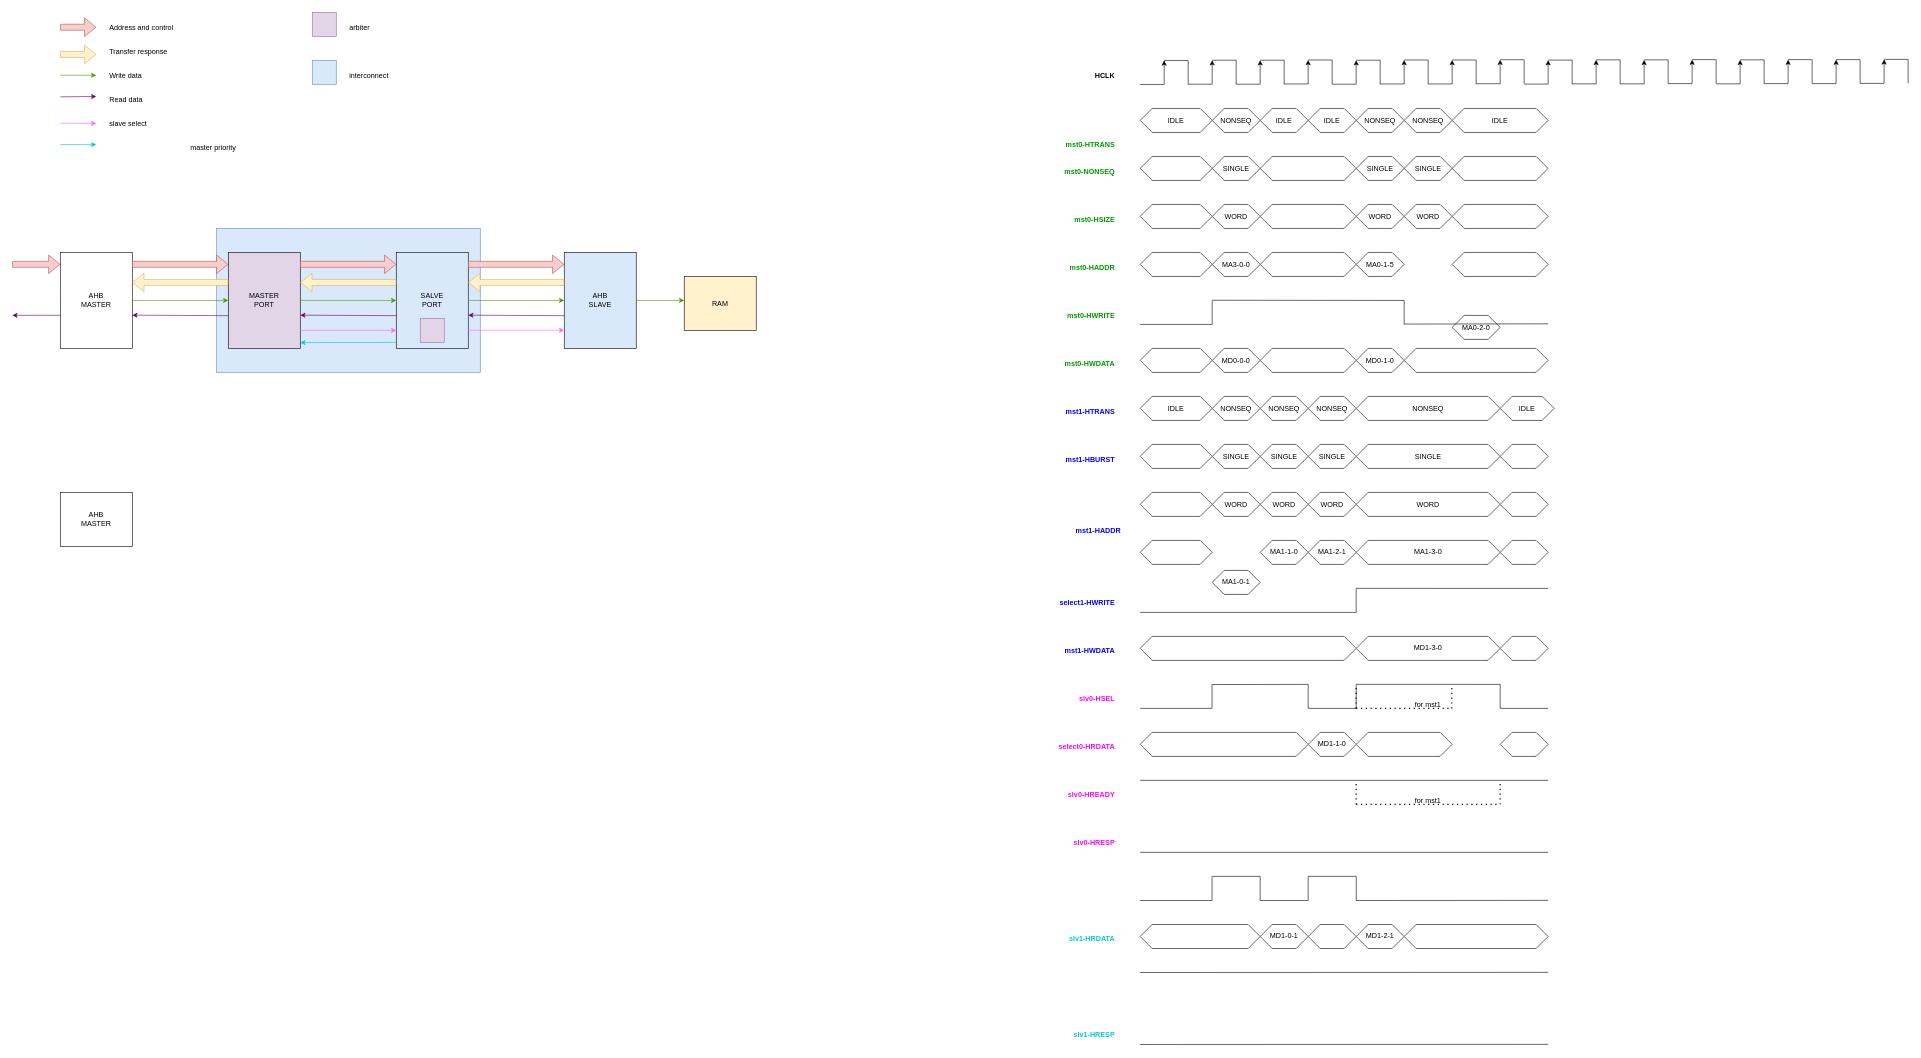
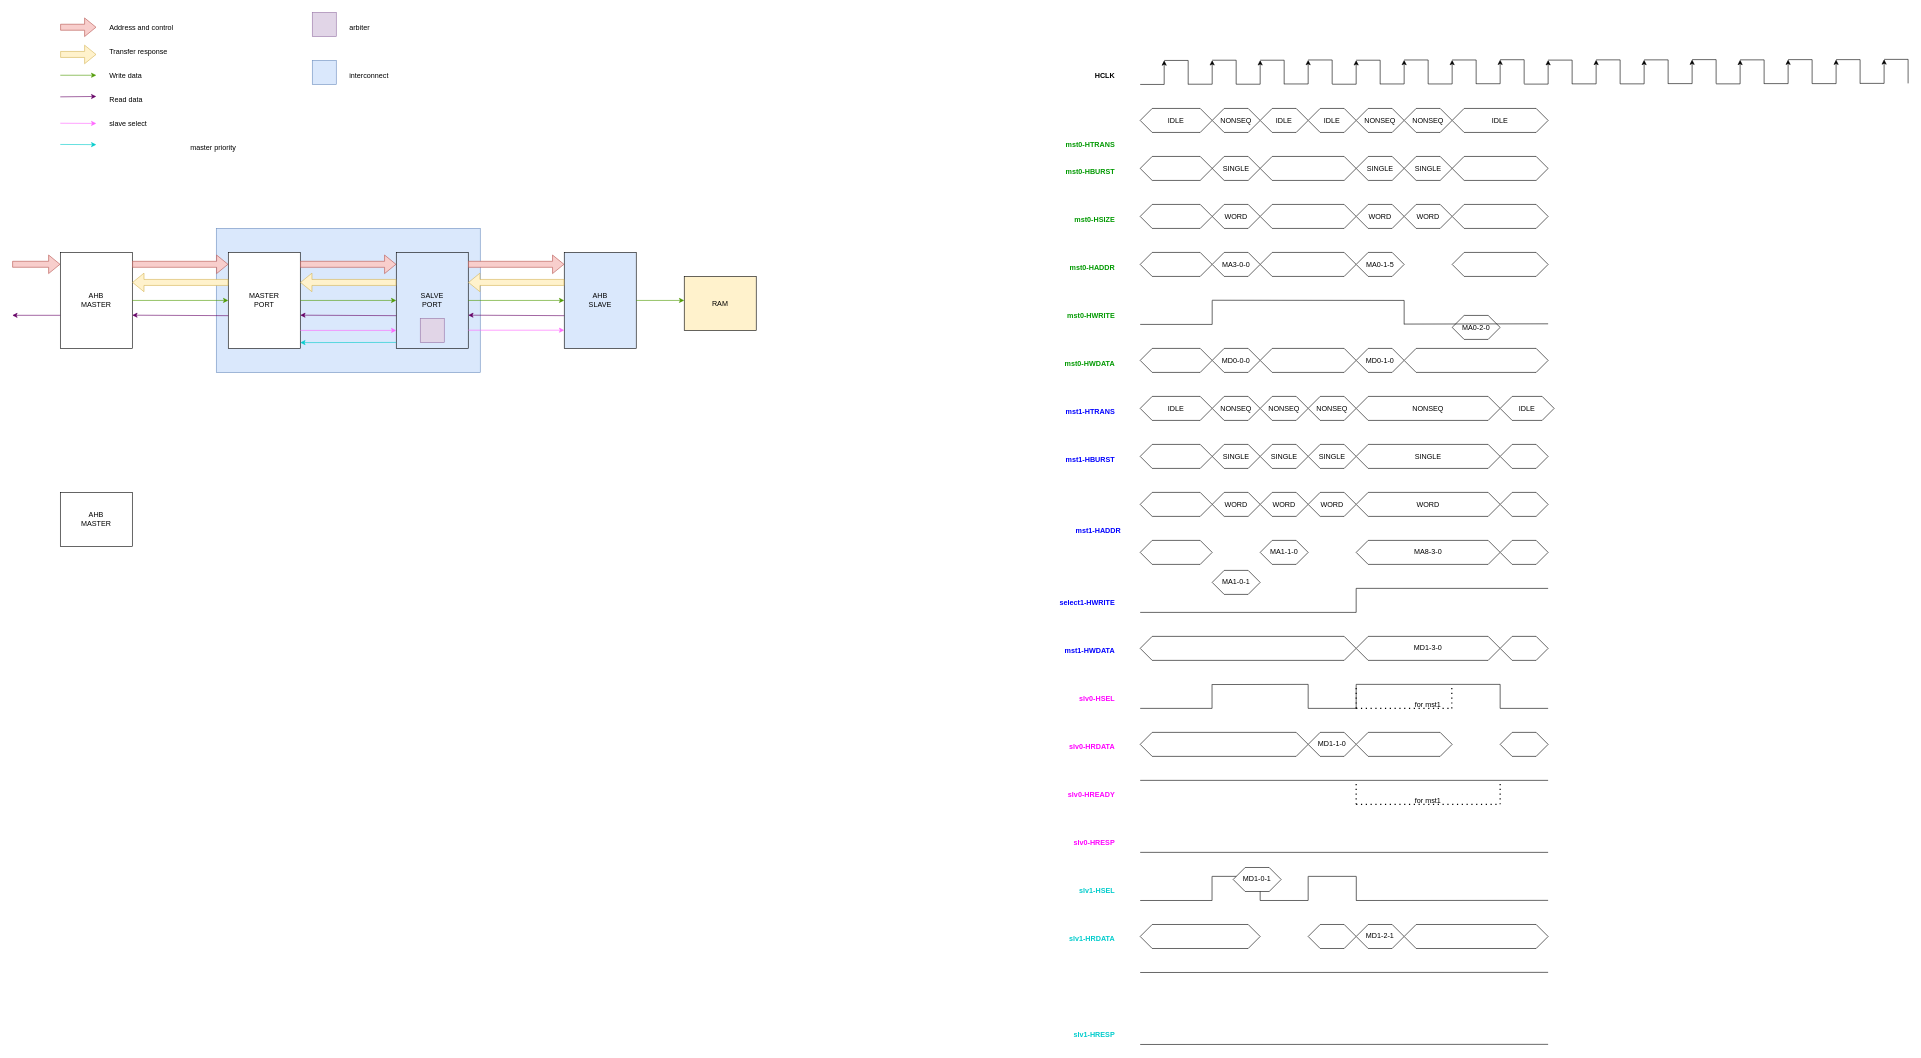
(1093, 171) -> (1093, 171)
(264, 300) -> (264, 300)
(1332, 552) -> none
(1428, 552) -> (1428, 552)
(1088, 747) -> (1094, 747)
none -> (1020, 891)
(1284, 936) -> (1257, 879)
